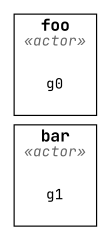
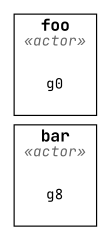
(55, 196) -> (55, 196)
